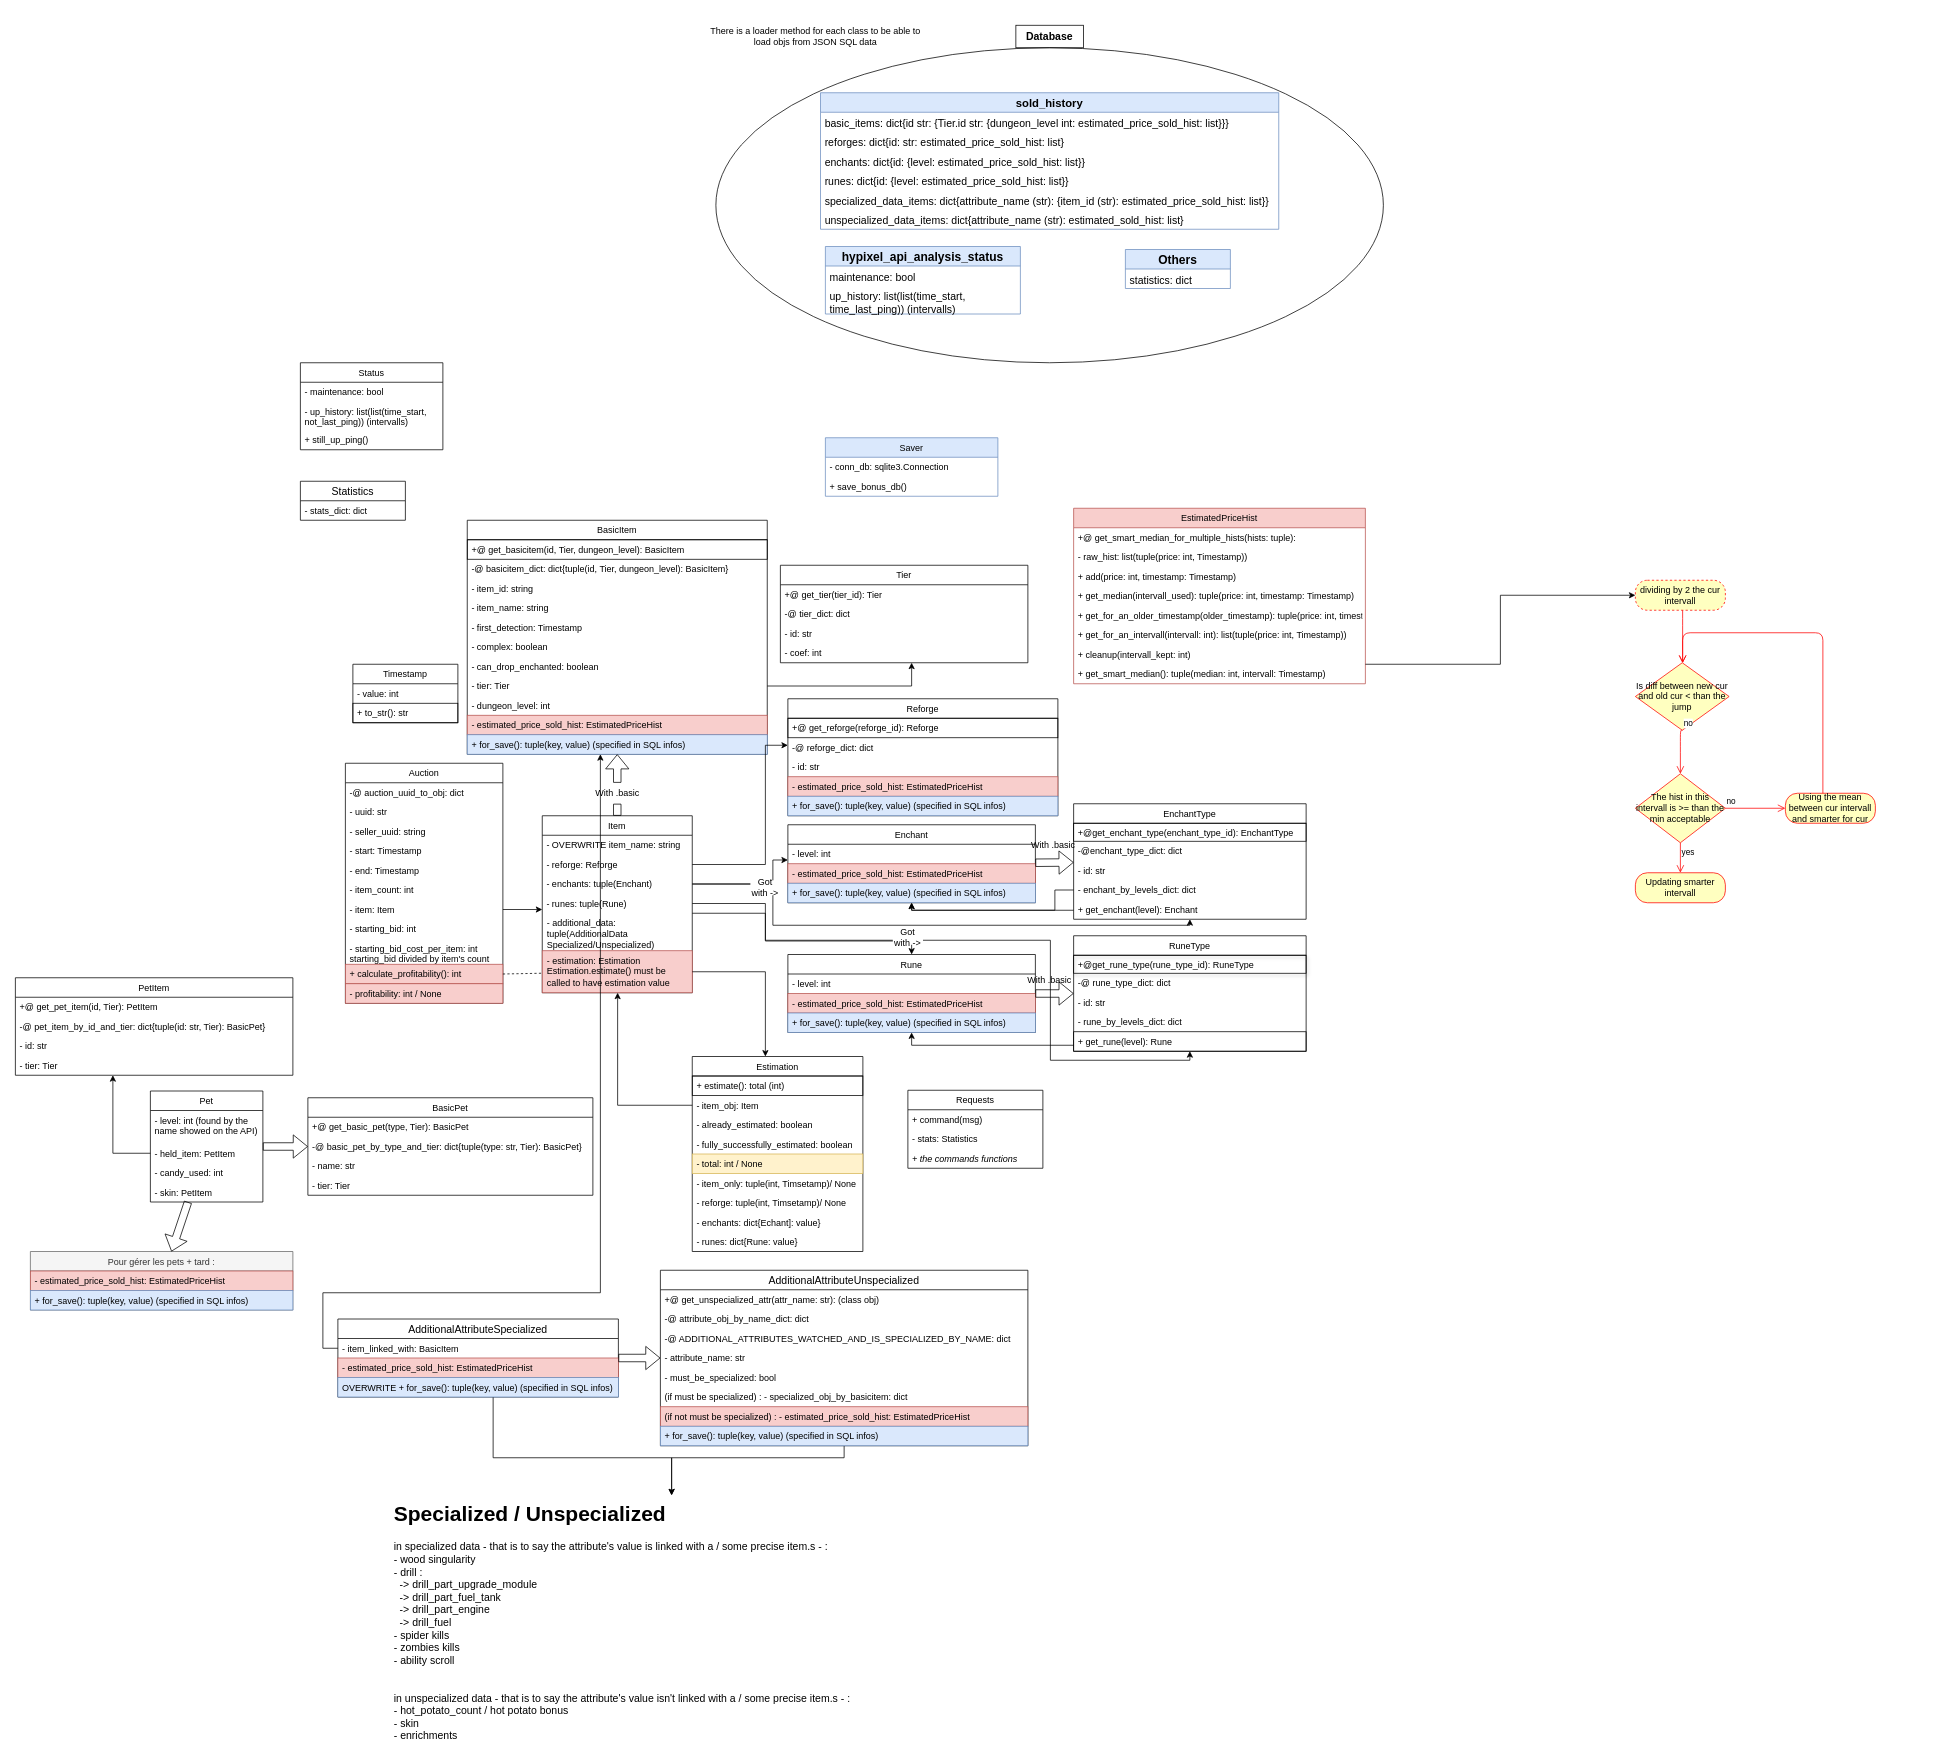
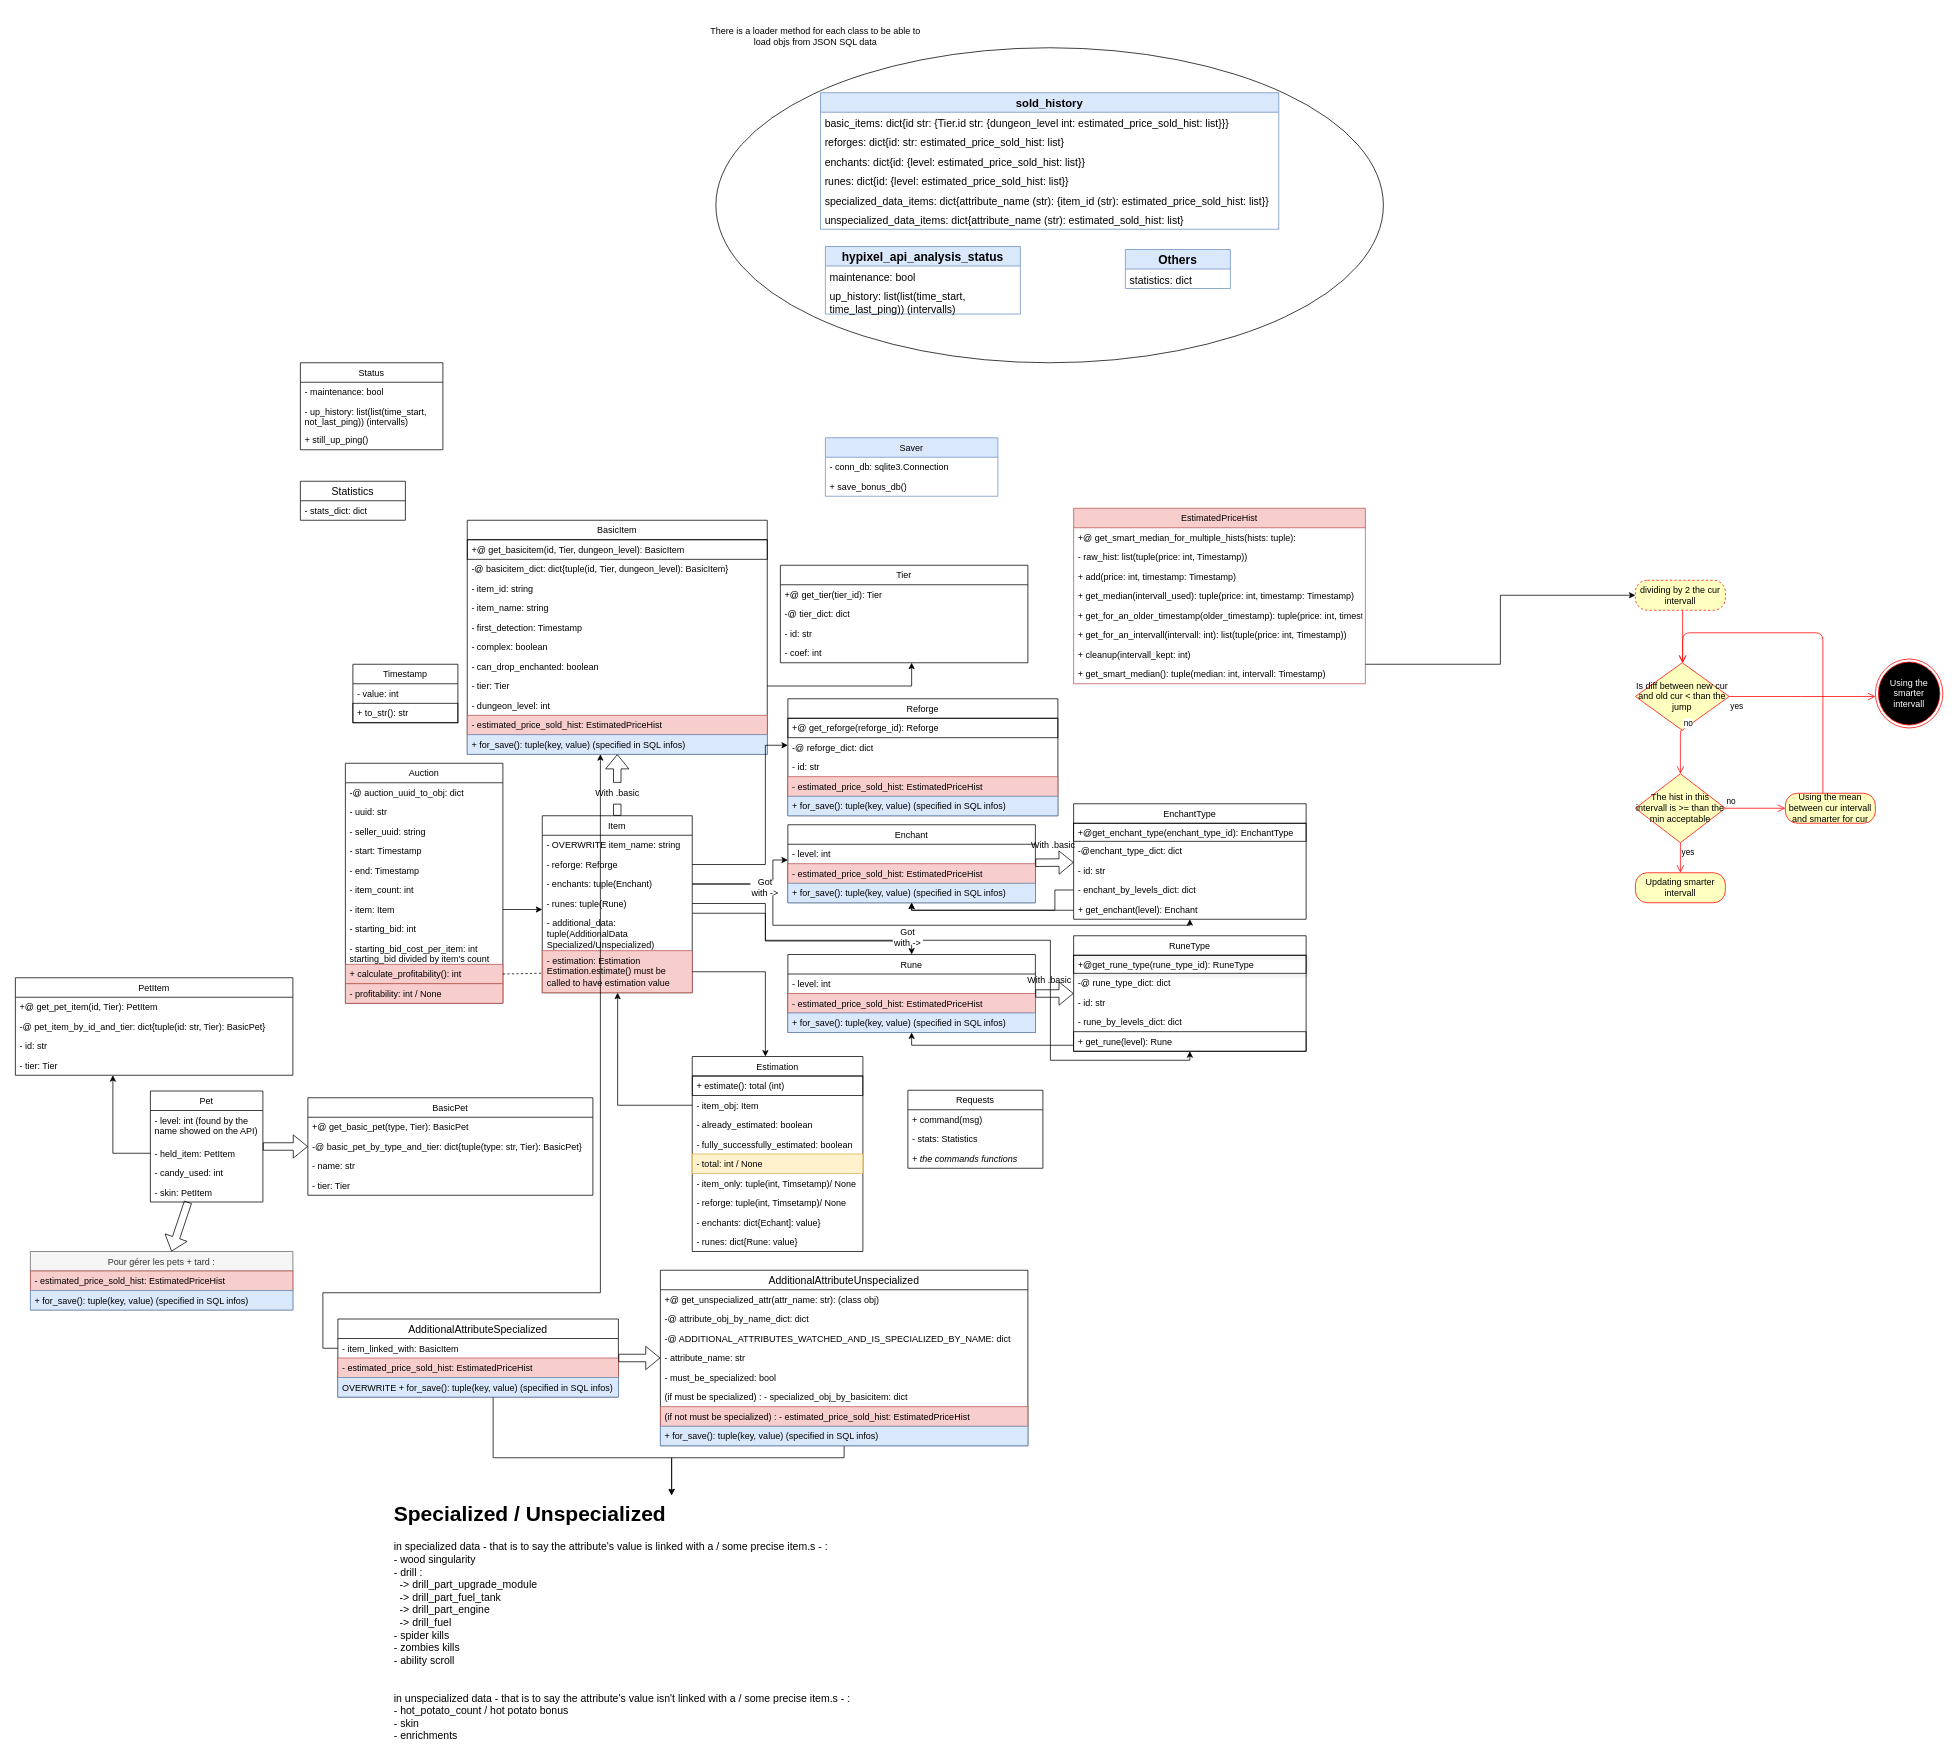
(1050, 36) -> none
none -> (1909, 693)
none -> (1803, 696)
